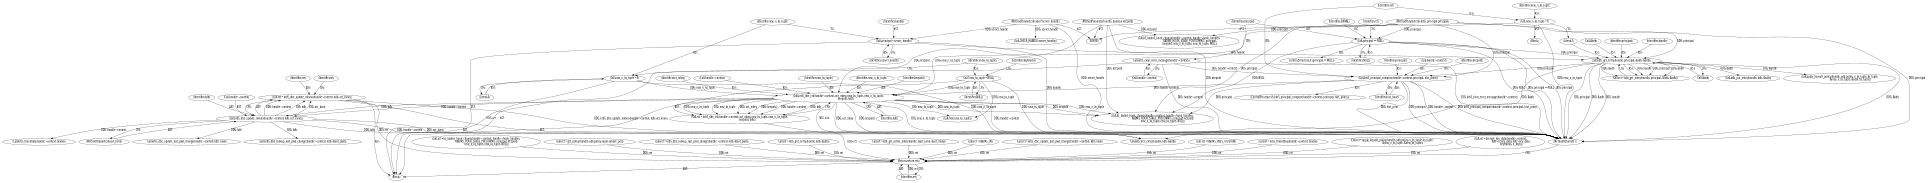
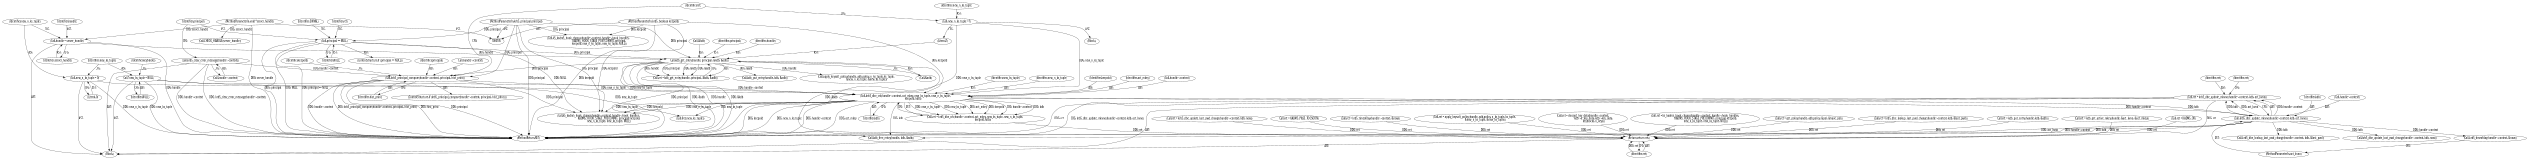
(894, 41) -> (67, 41)
(1387, 98) -> (370, 98)
(168, 125) -> (2386, 147)
(1243, 159) -> none
